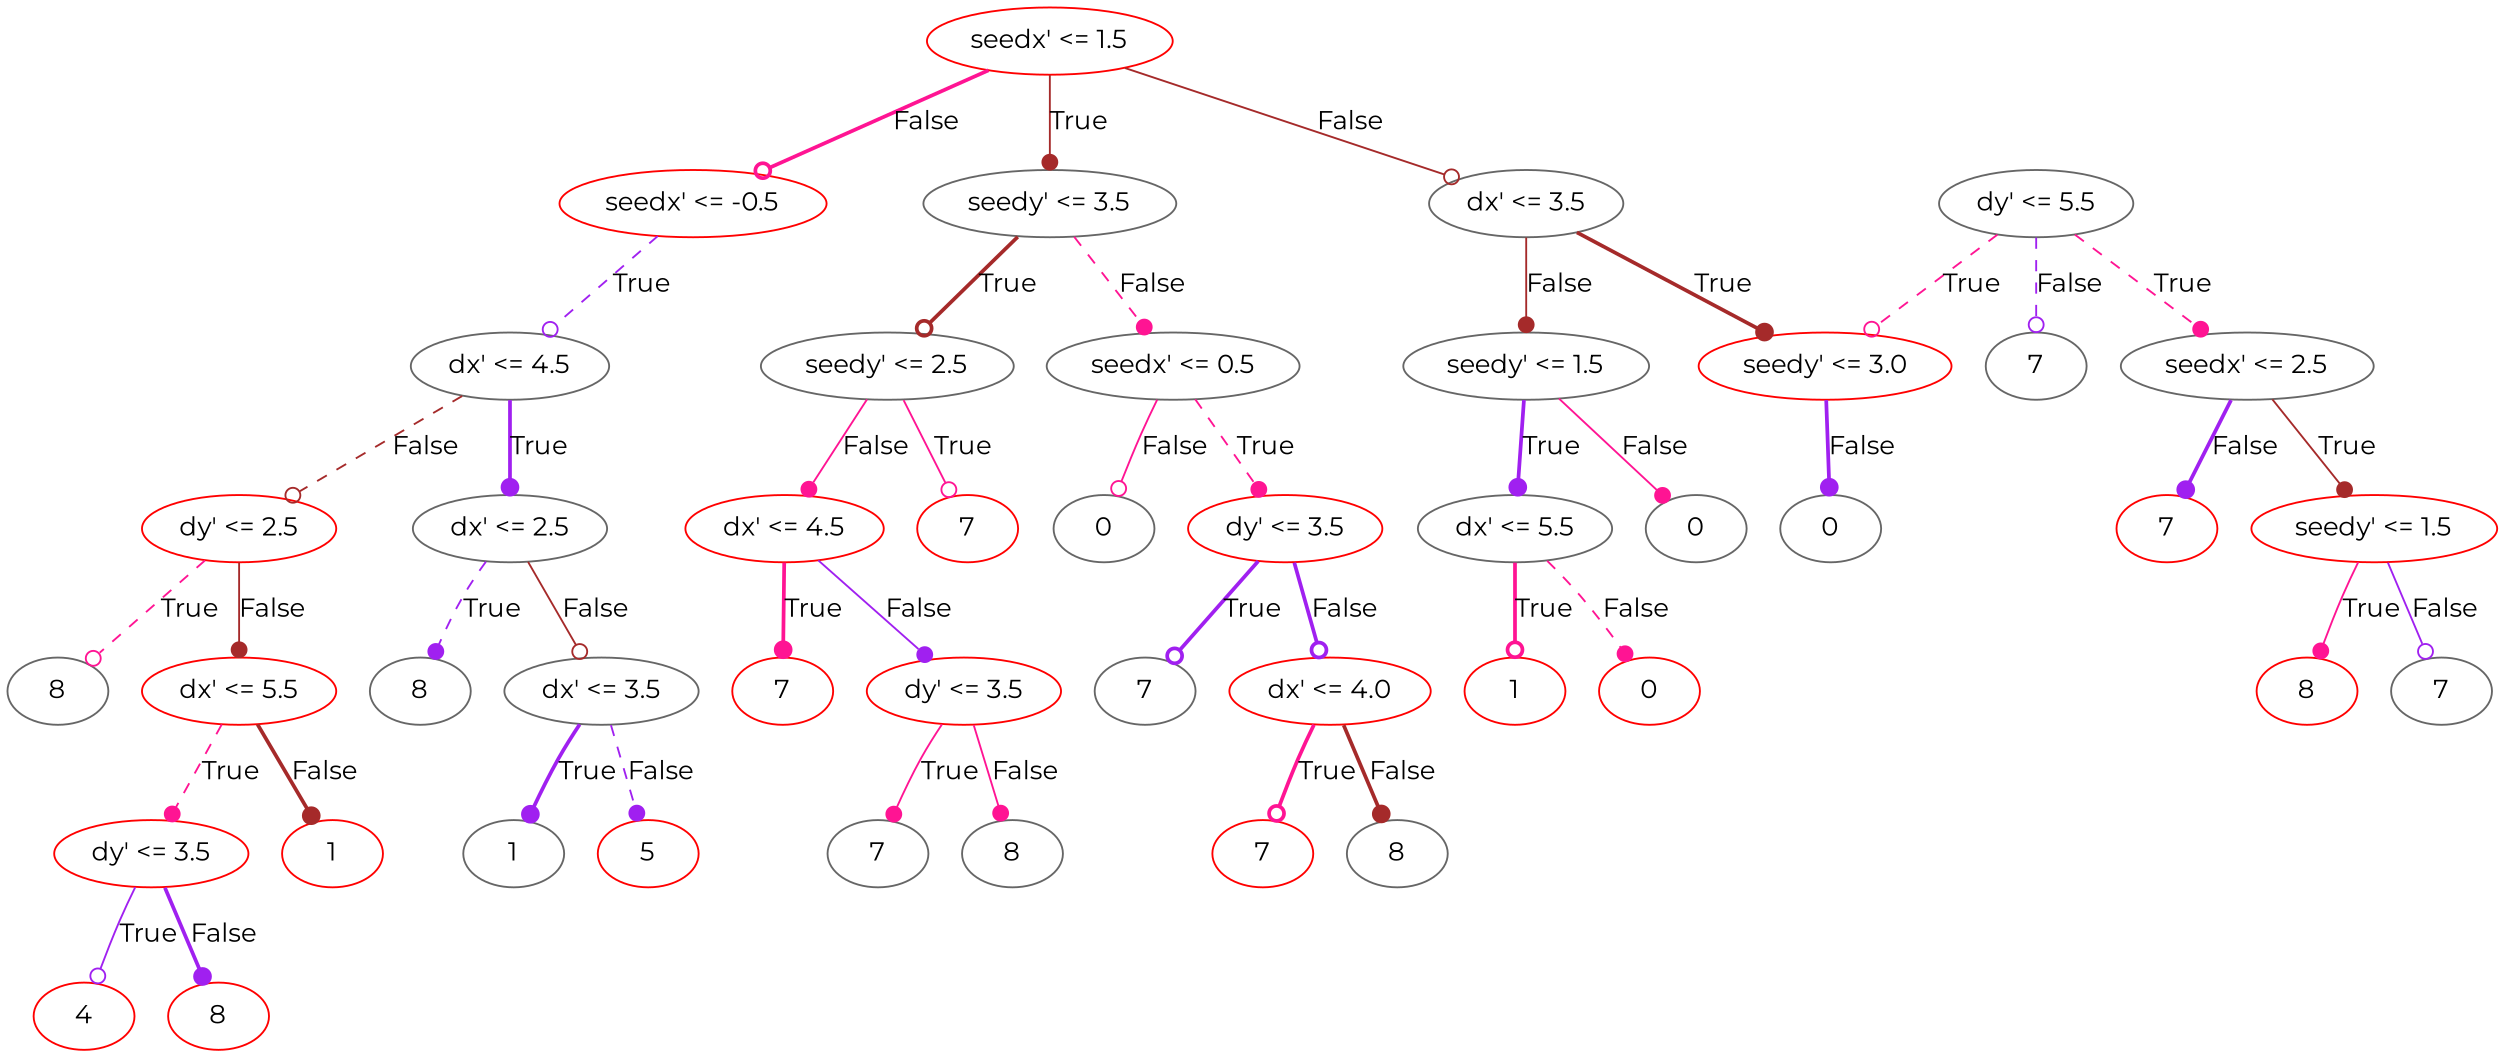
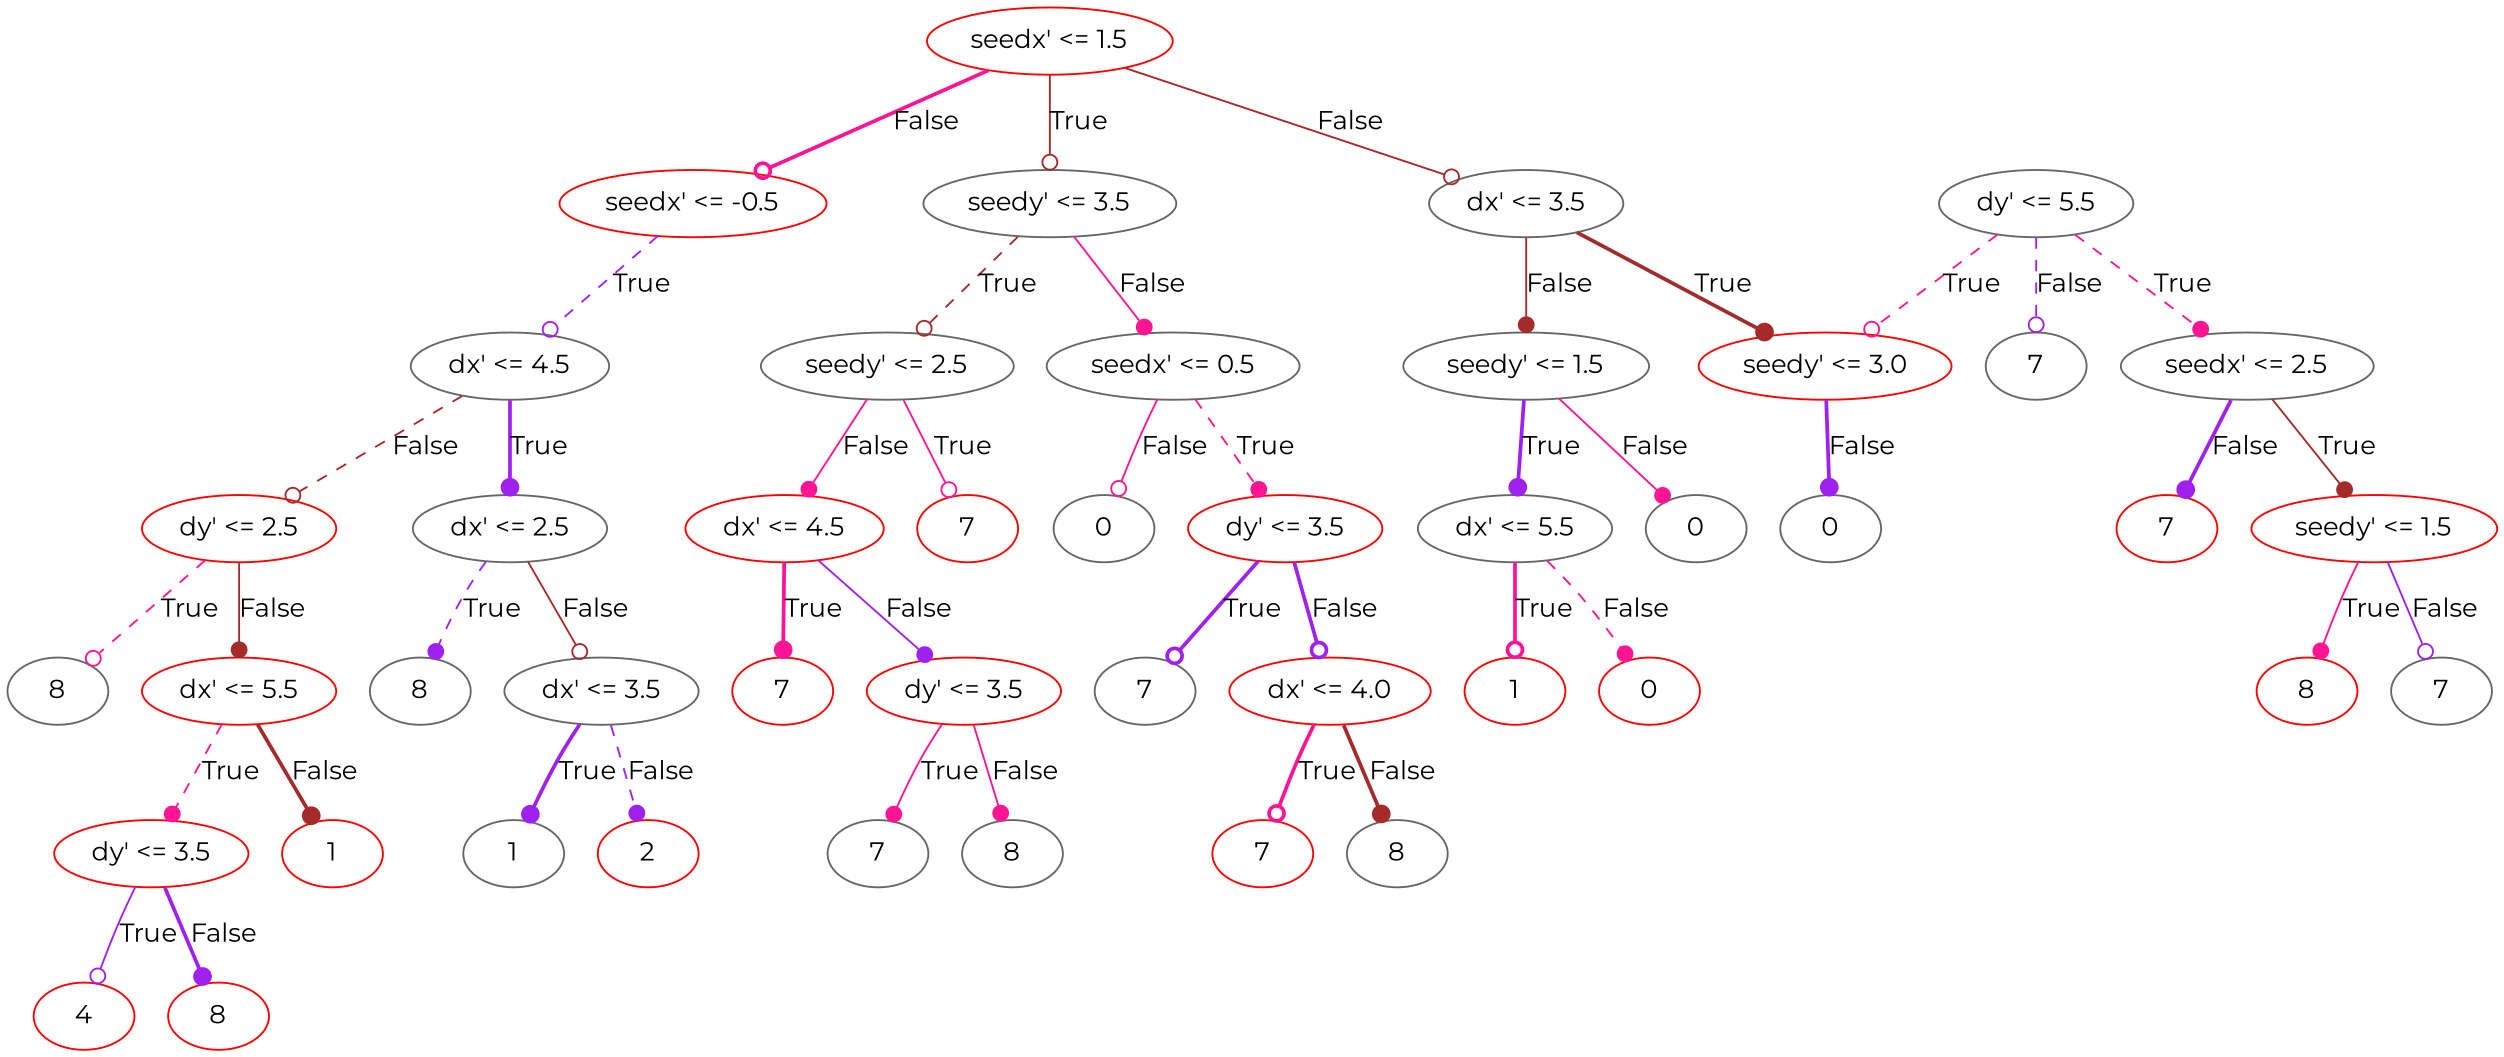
(1050, 115) -> (1050, 115)
(1107, 279) -> (1107, 279)
(974, 280) -> (974, 280)
(648, 854) -> (648, 854)
